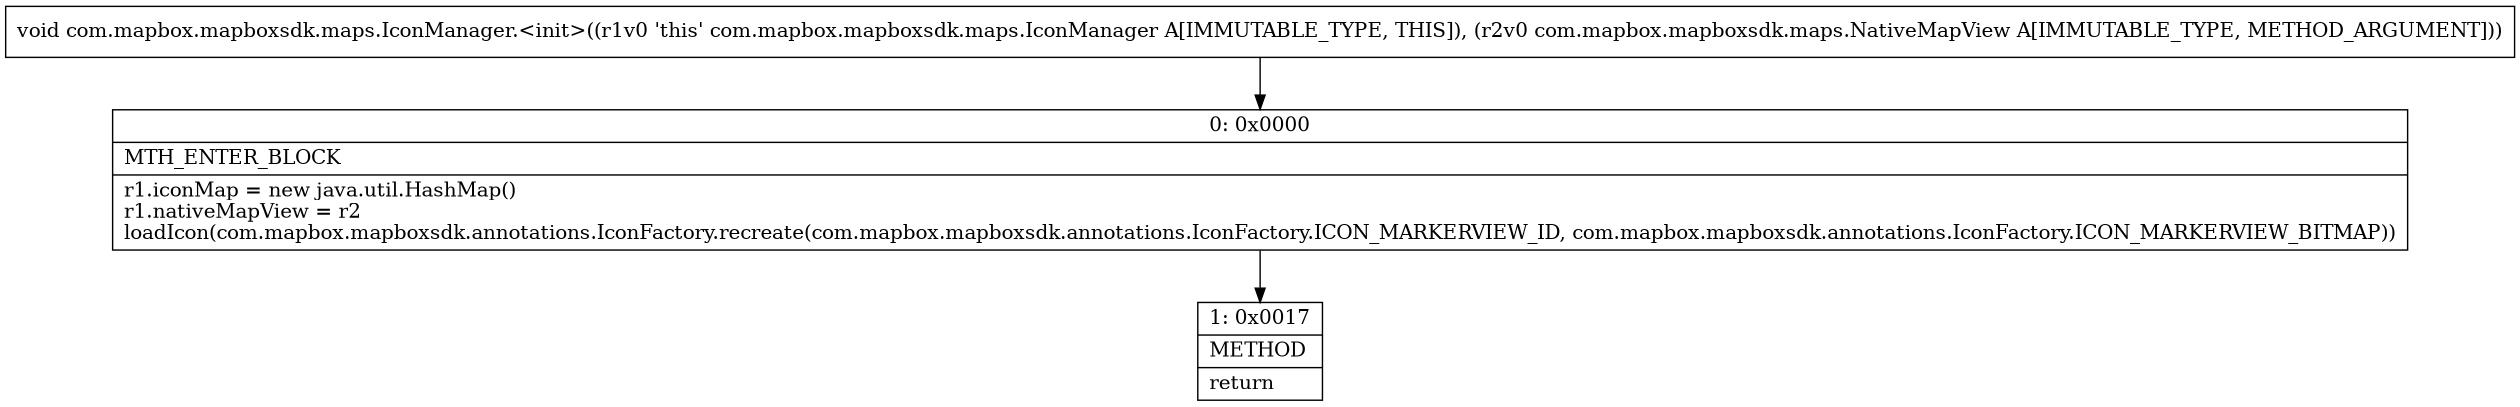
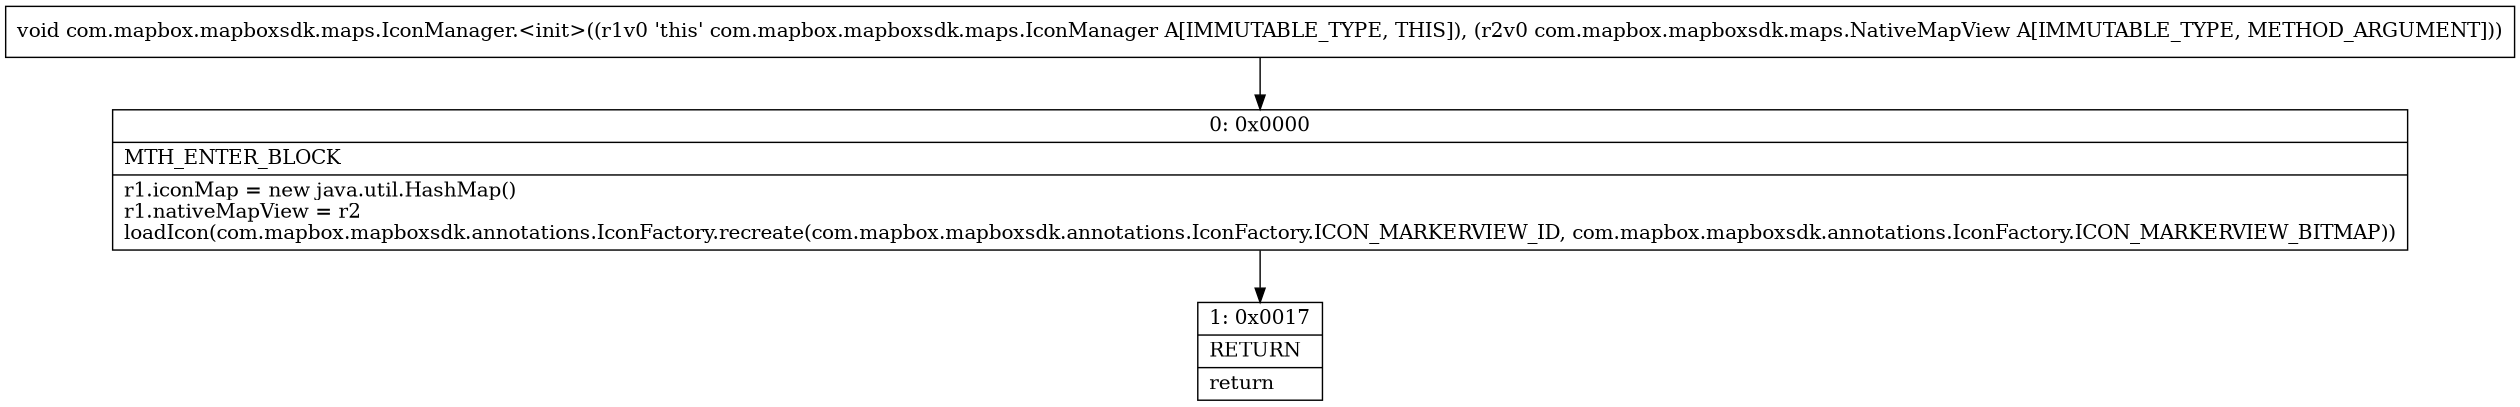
(1258, 351) -> (1255, 351)
